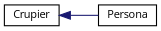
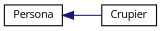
(84, 15) -> (88, 15)
